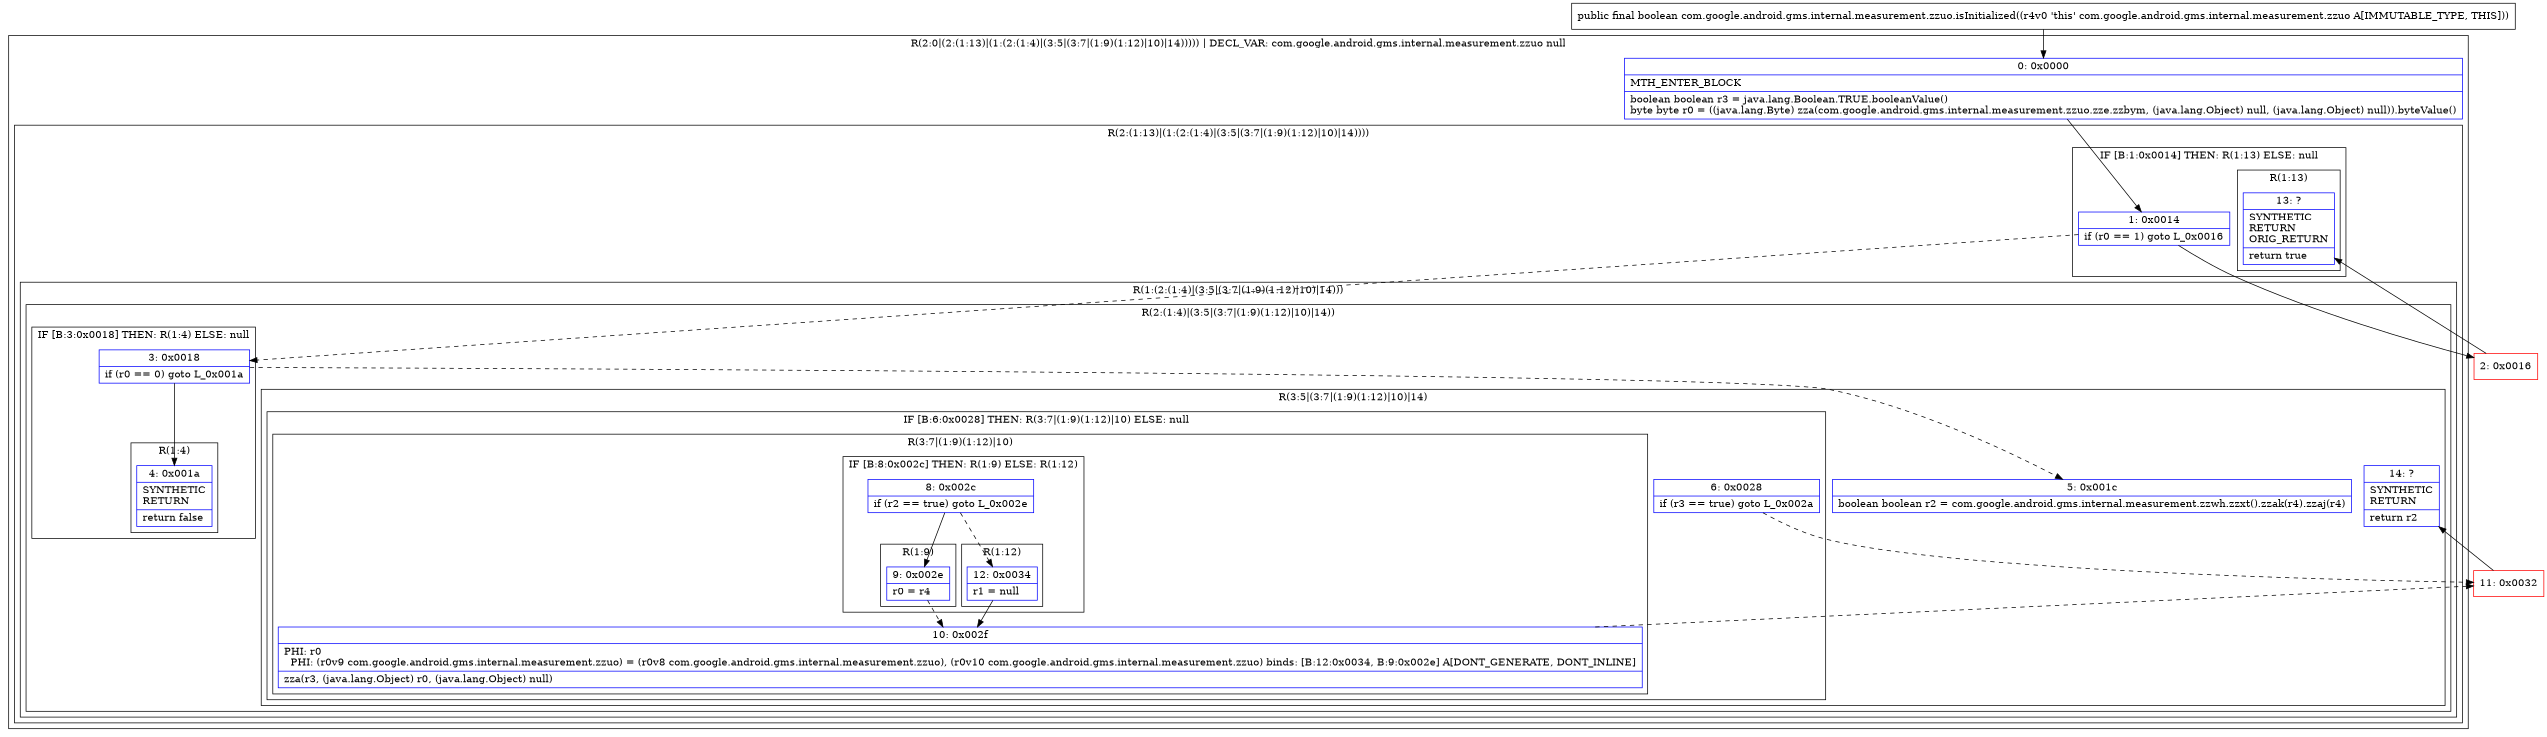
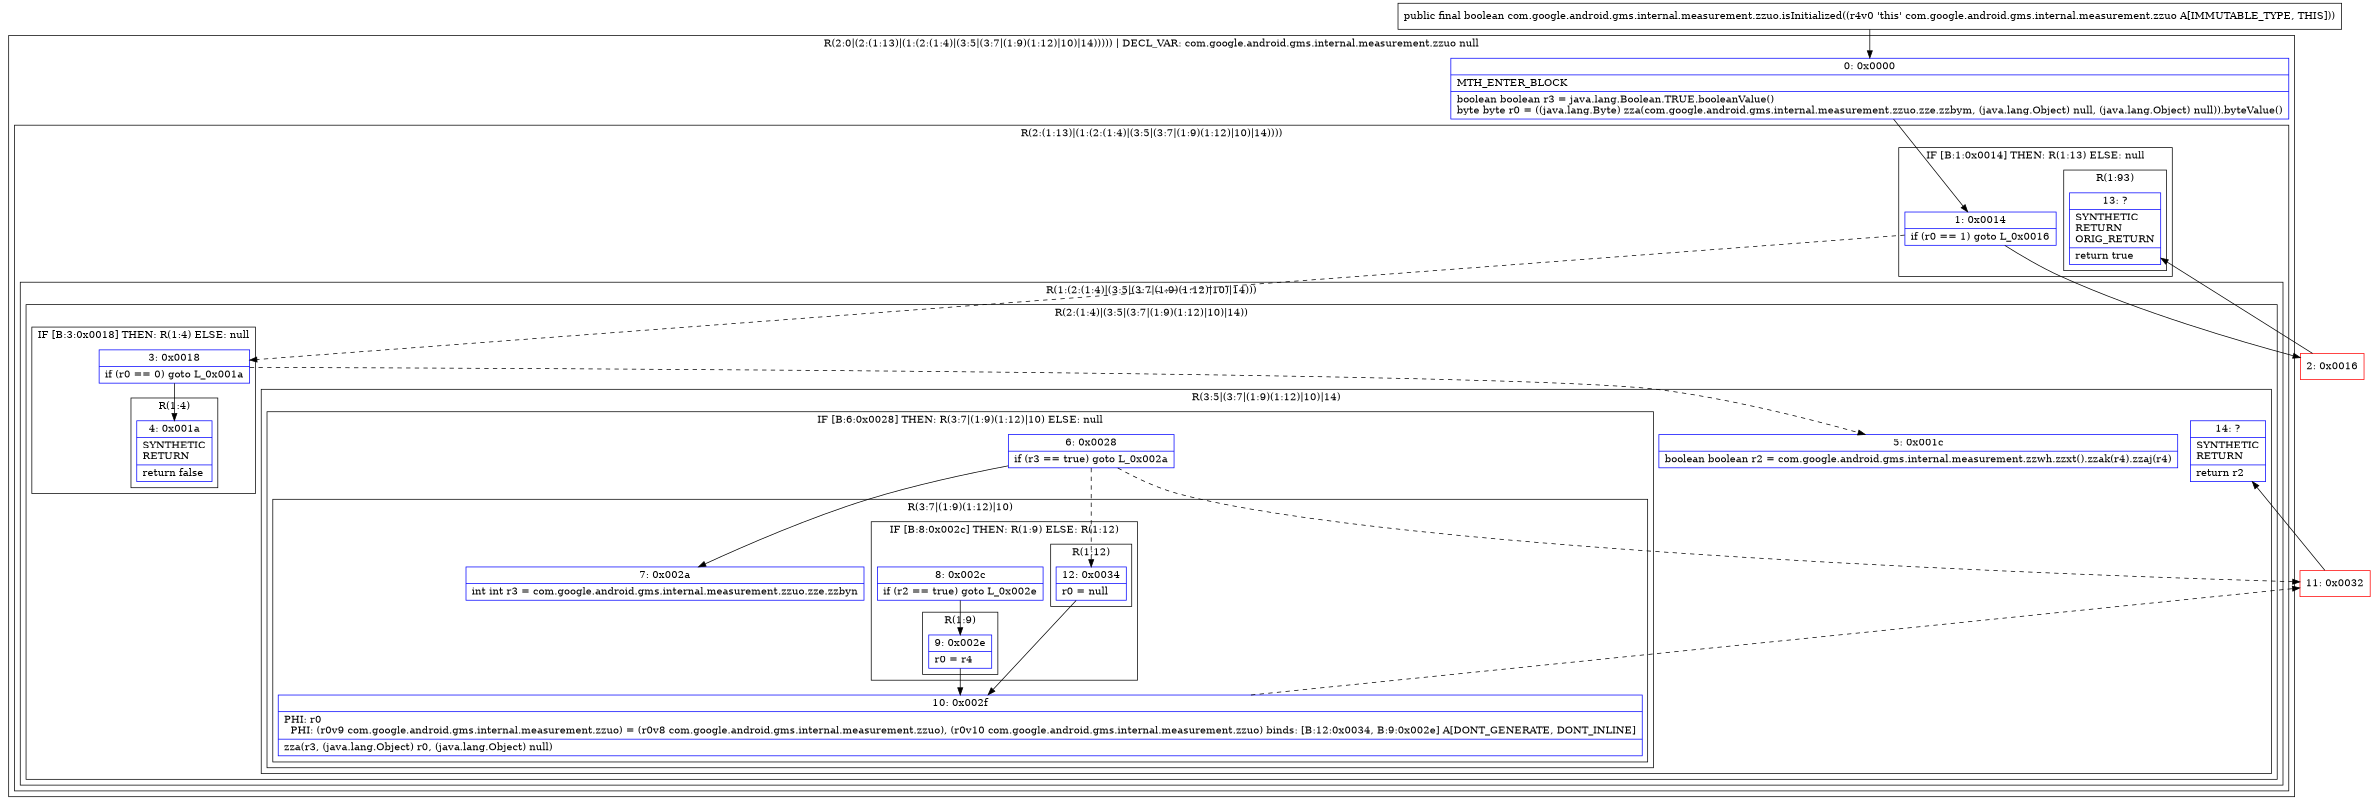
(2289, 178) -> (2115, 178)
(975, 537) -> (1091, 514)
none -> (665, 584)
(996, 592) -> (1085, 592)
(933, 610) -> (960, 678)
